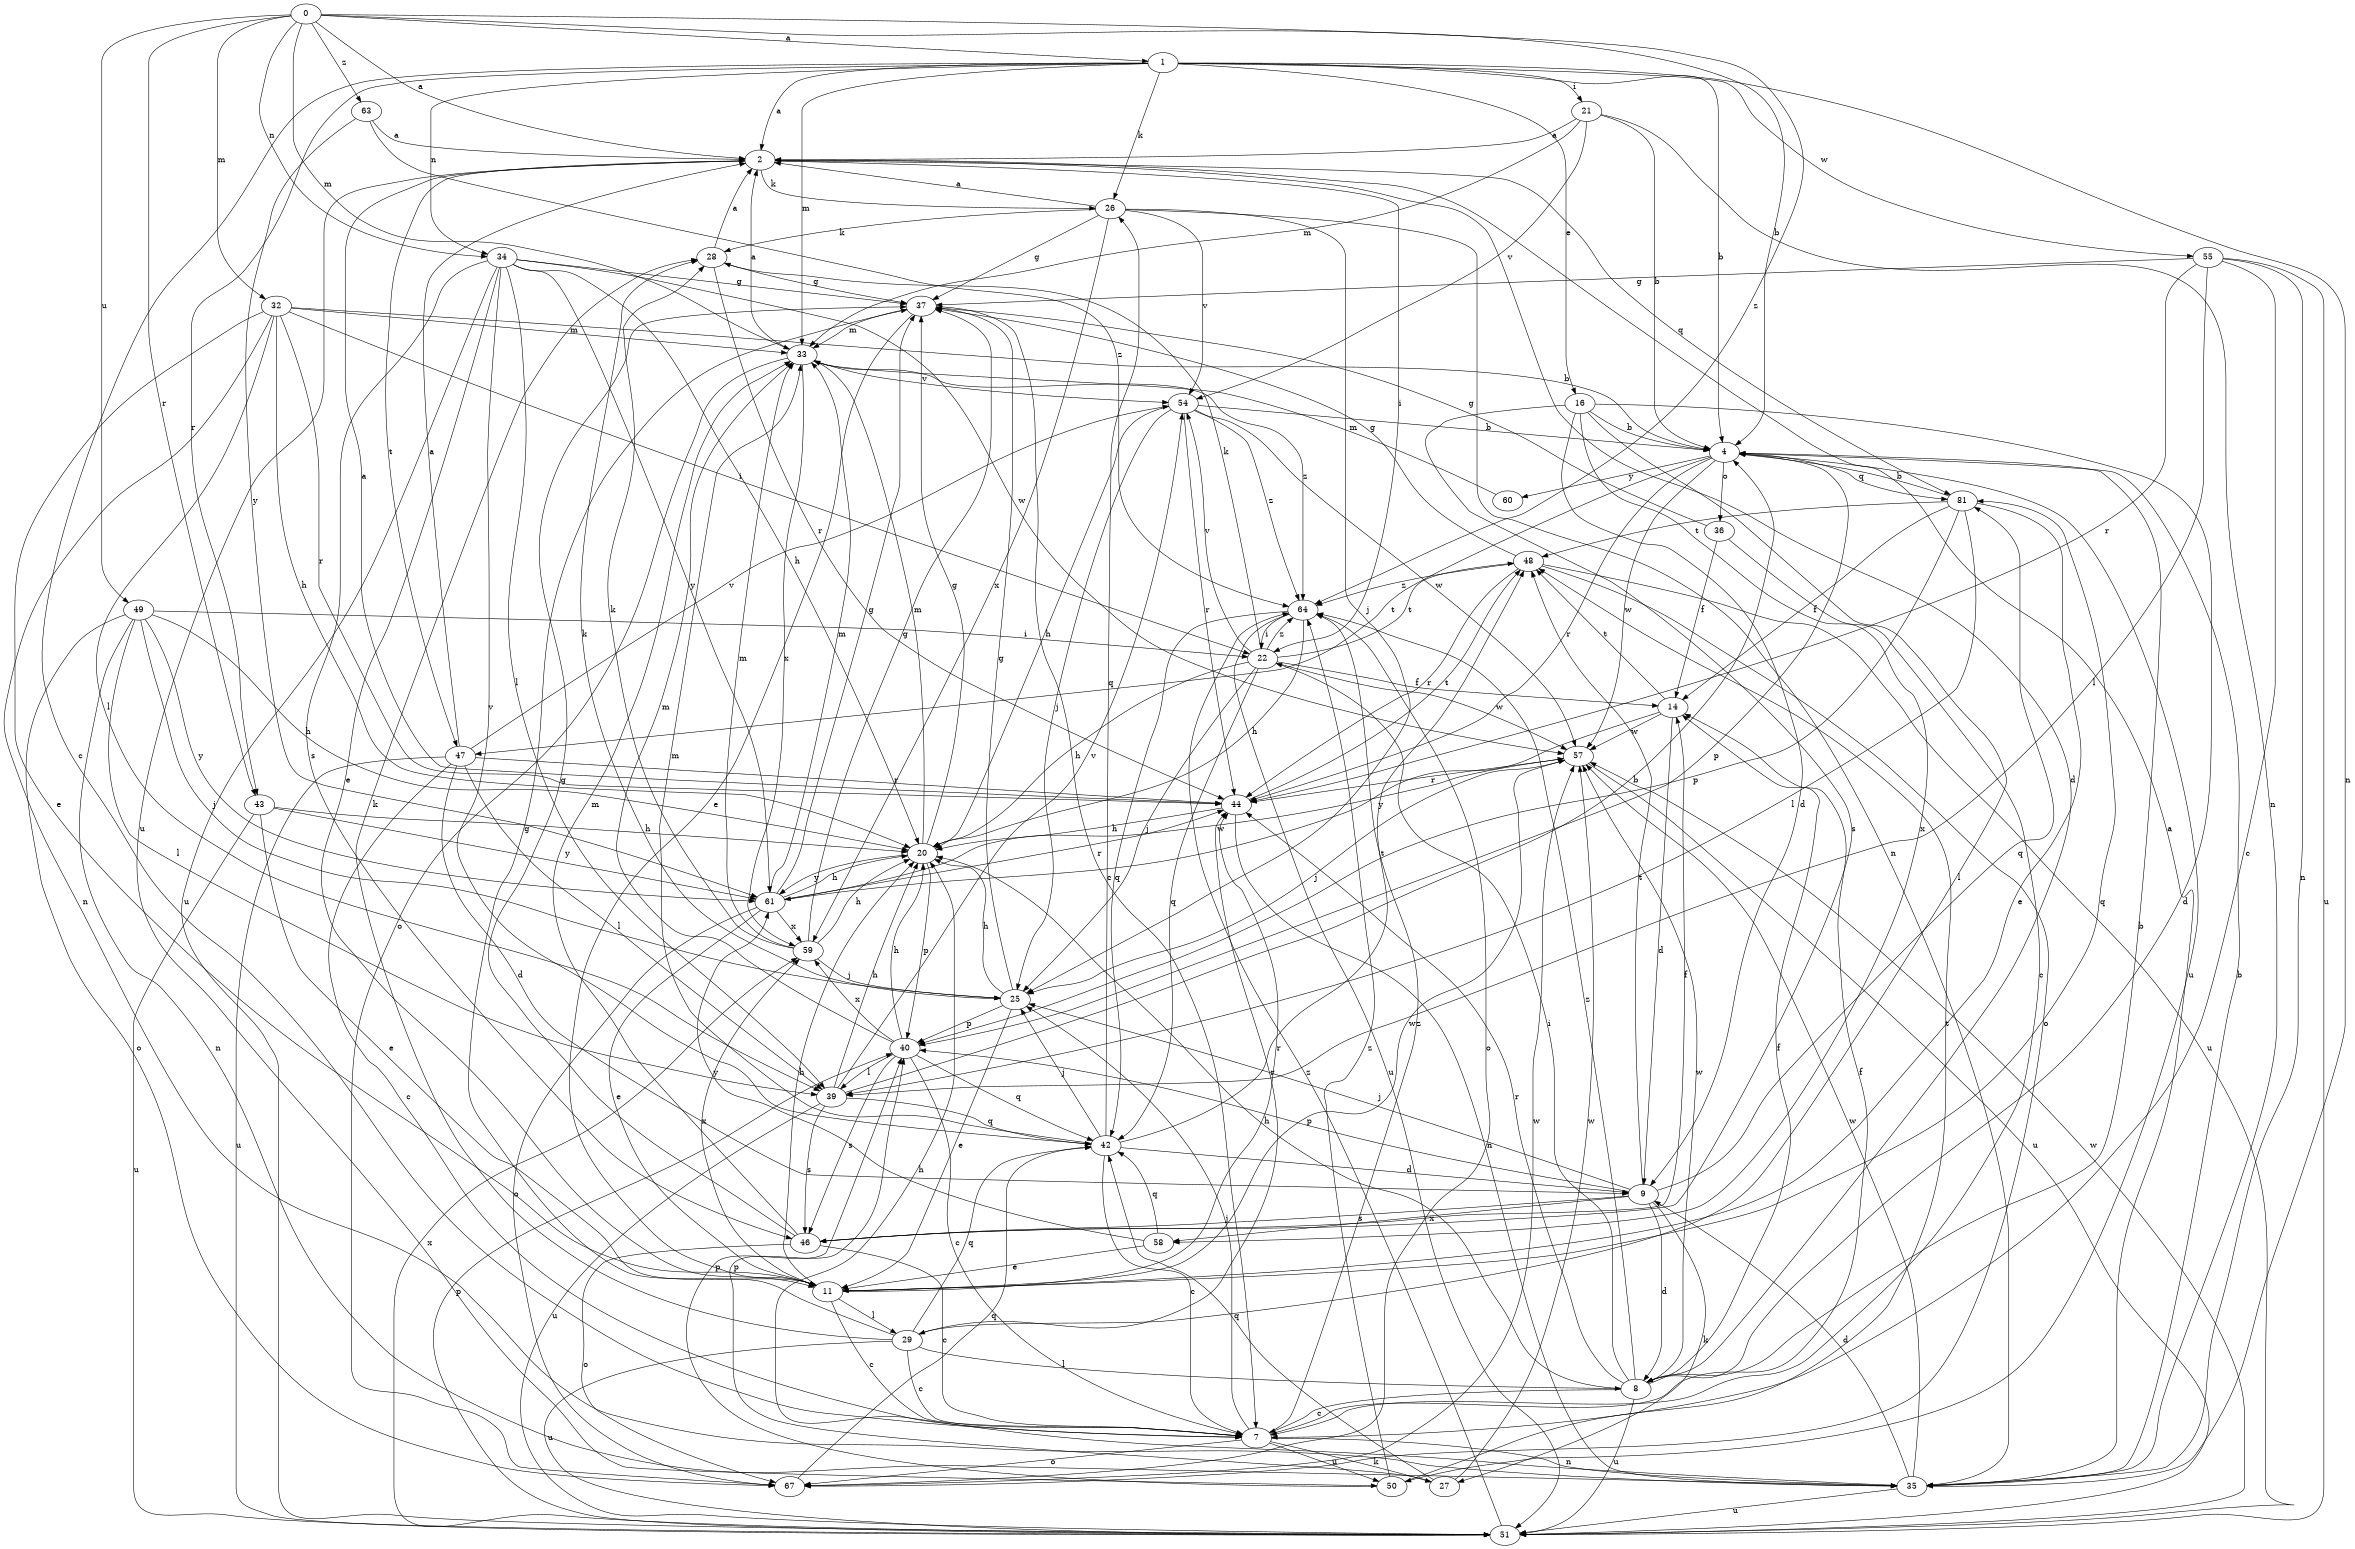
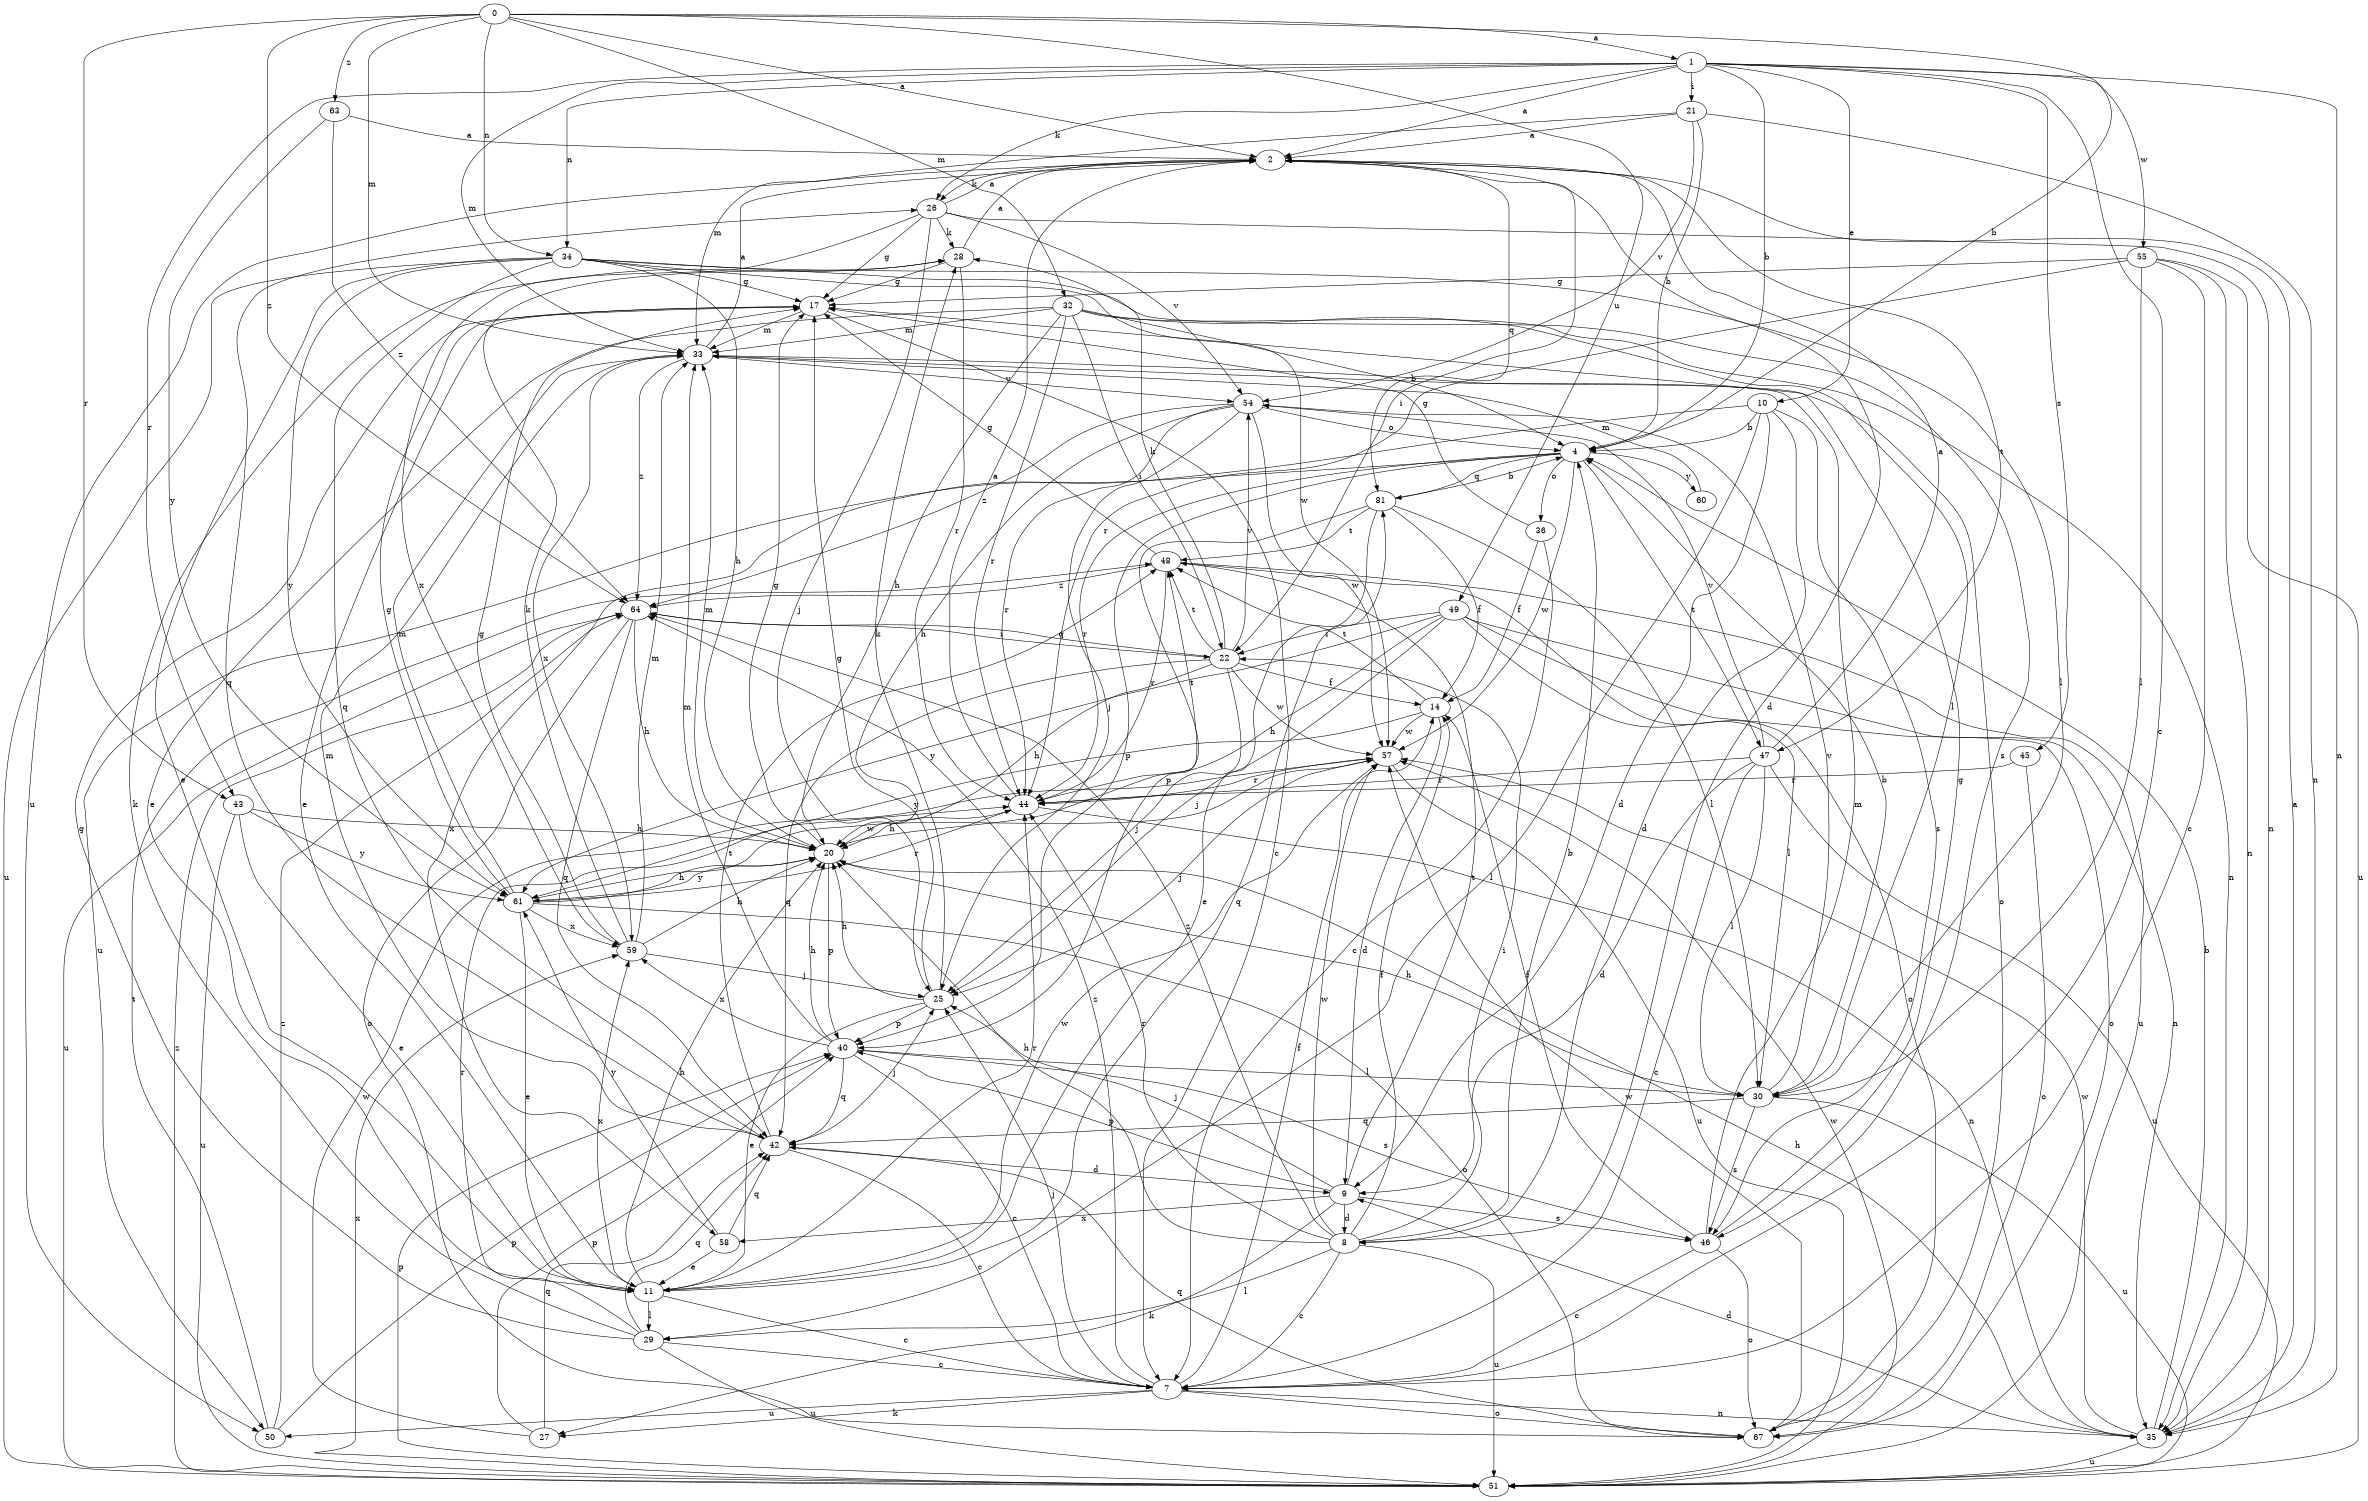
(921, 306) -> (814, 306)
(1580, 404) -> (1763, 404)
(1489, 428) -> (1391, 428)
(1282, 634) -> (1061, 634)
(491, 707) -> (345, 707)
none -> (2025, 756)
(1970, 885) -> none
(832, 1097) -> (1758, 1097)
(1266, 1380) -> (1023, 1326)
